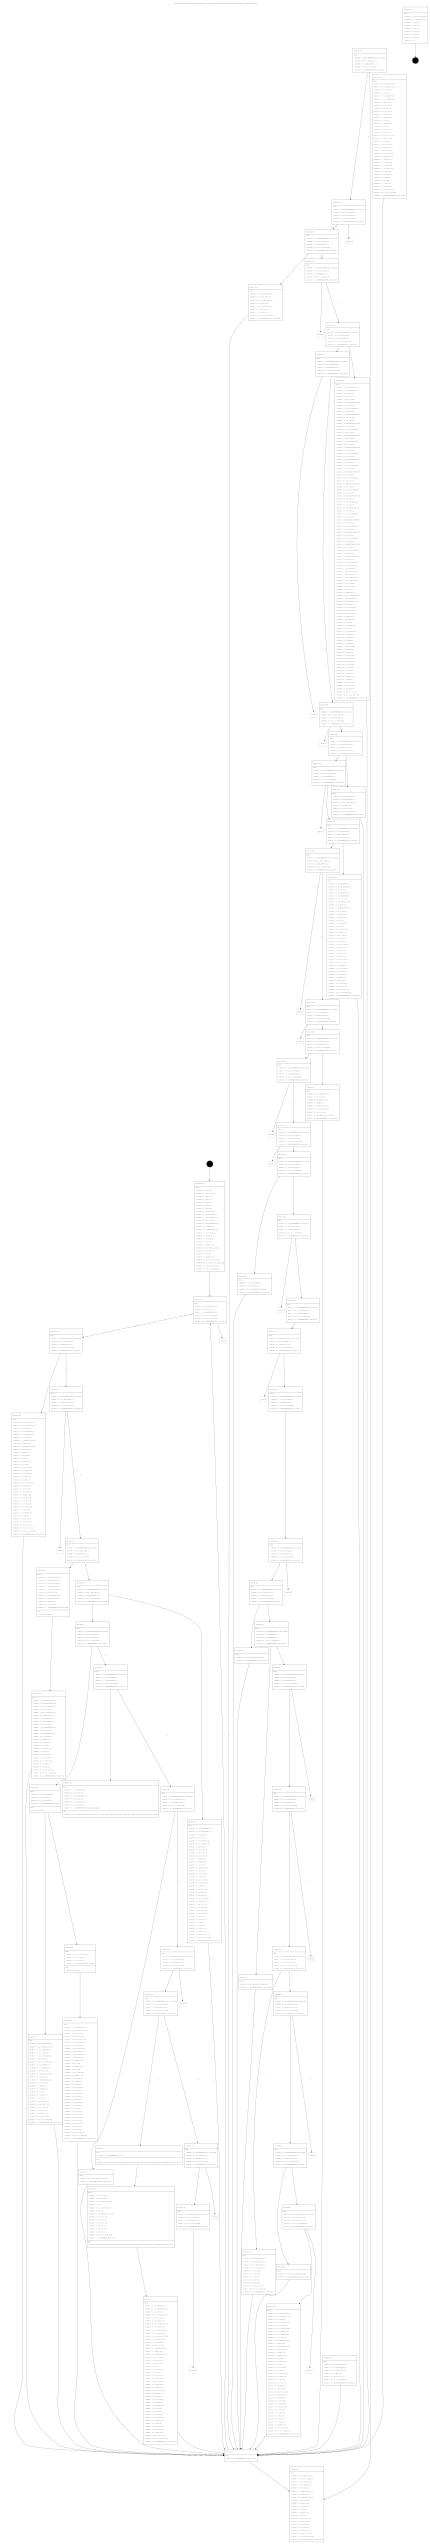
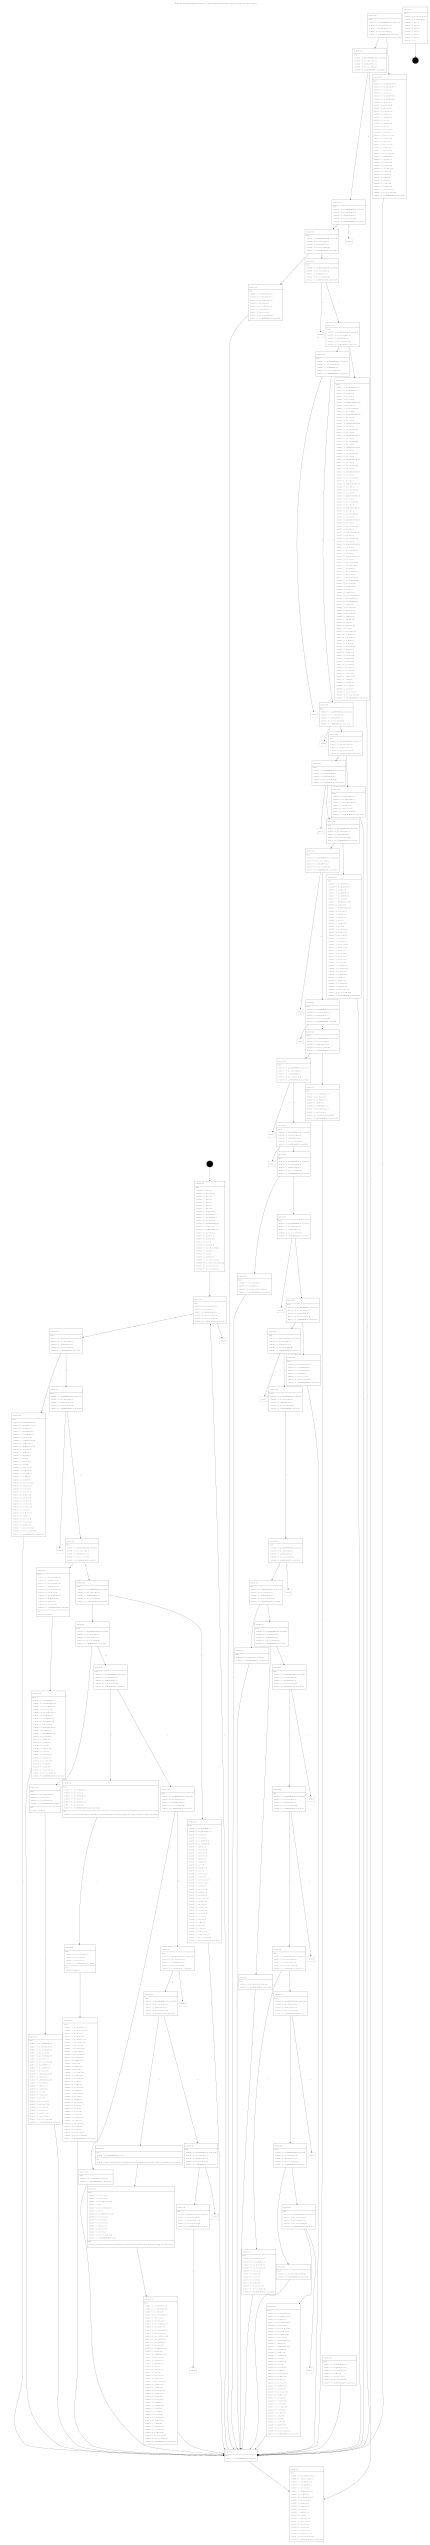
none -> (384, 25)
none -> (304, 1370)
(62, 1878) -> (82, 1880)
